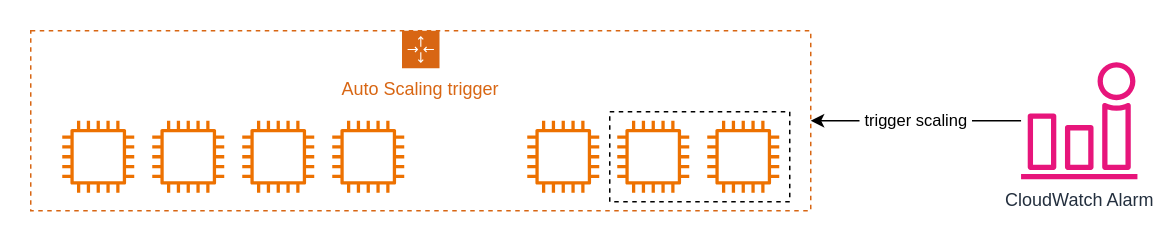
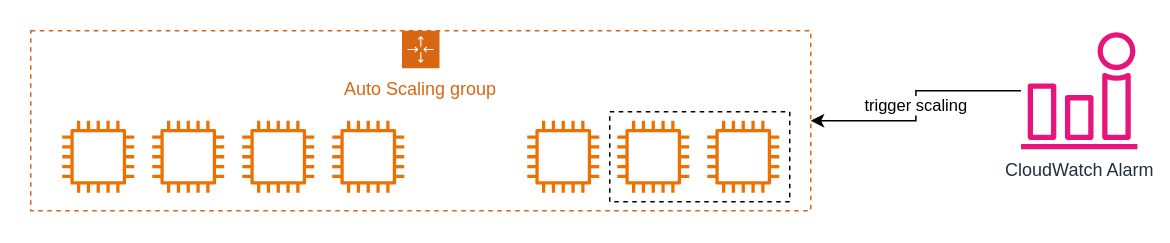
(421, 90) -> (421, 90)
(1079, 121) -> (1079, 91)
